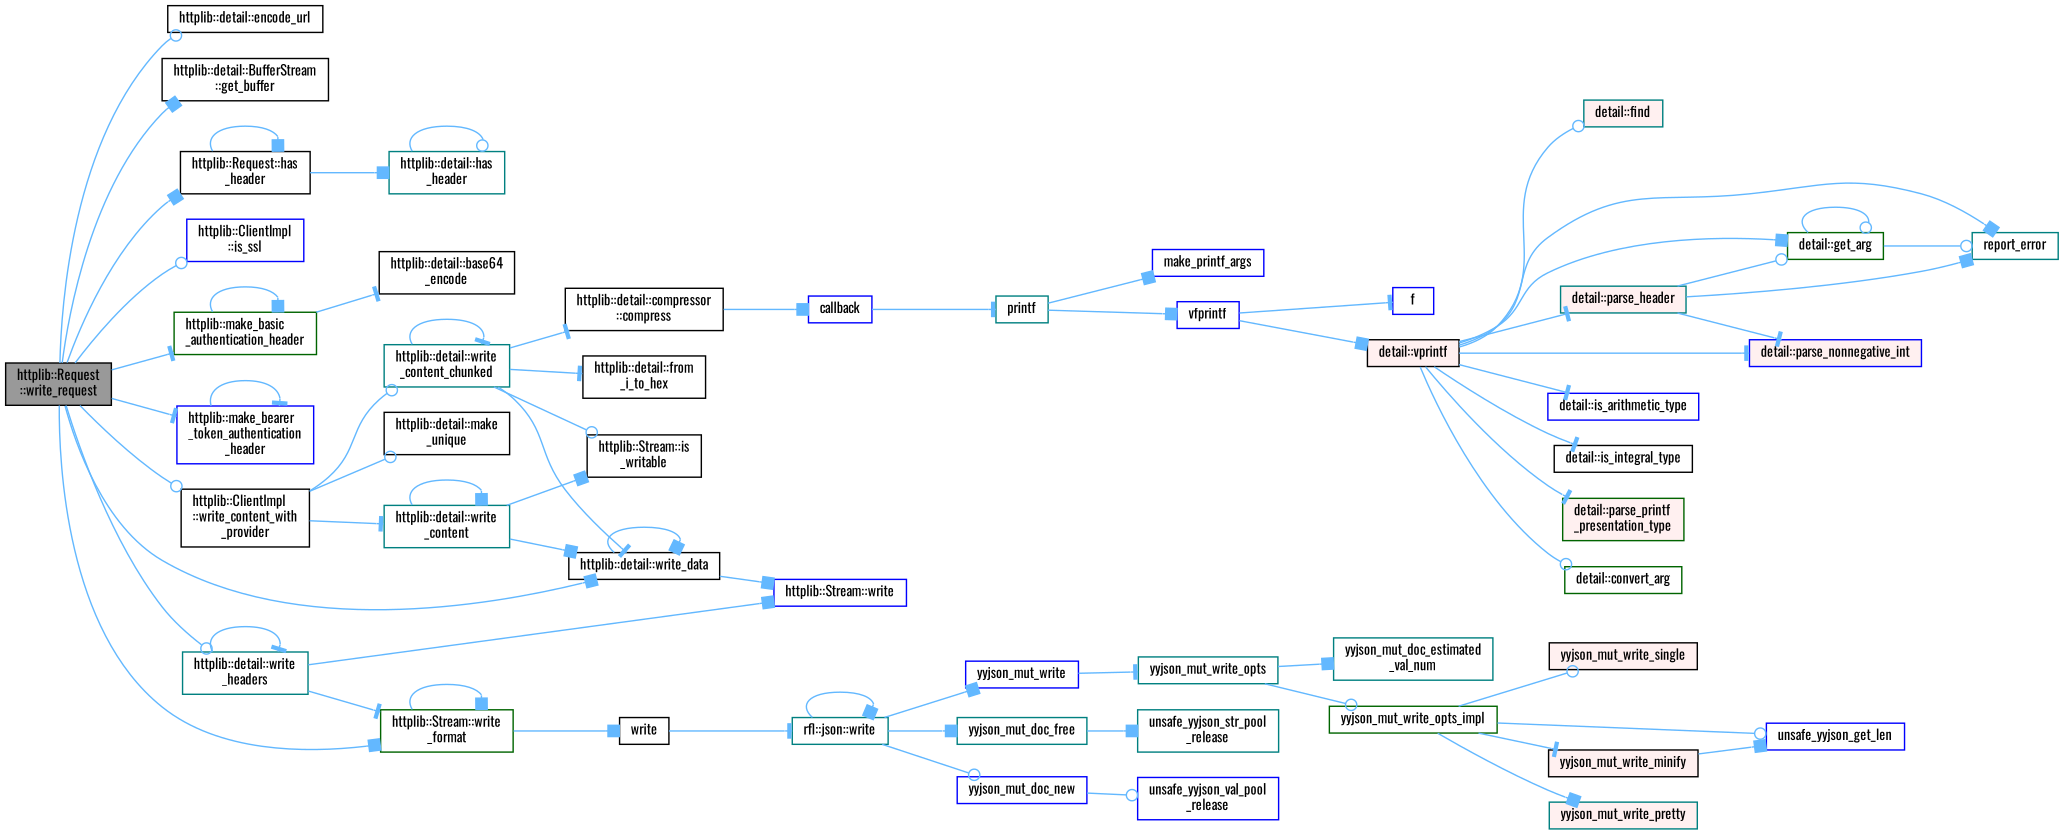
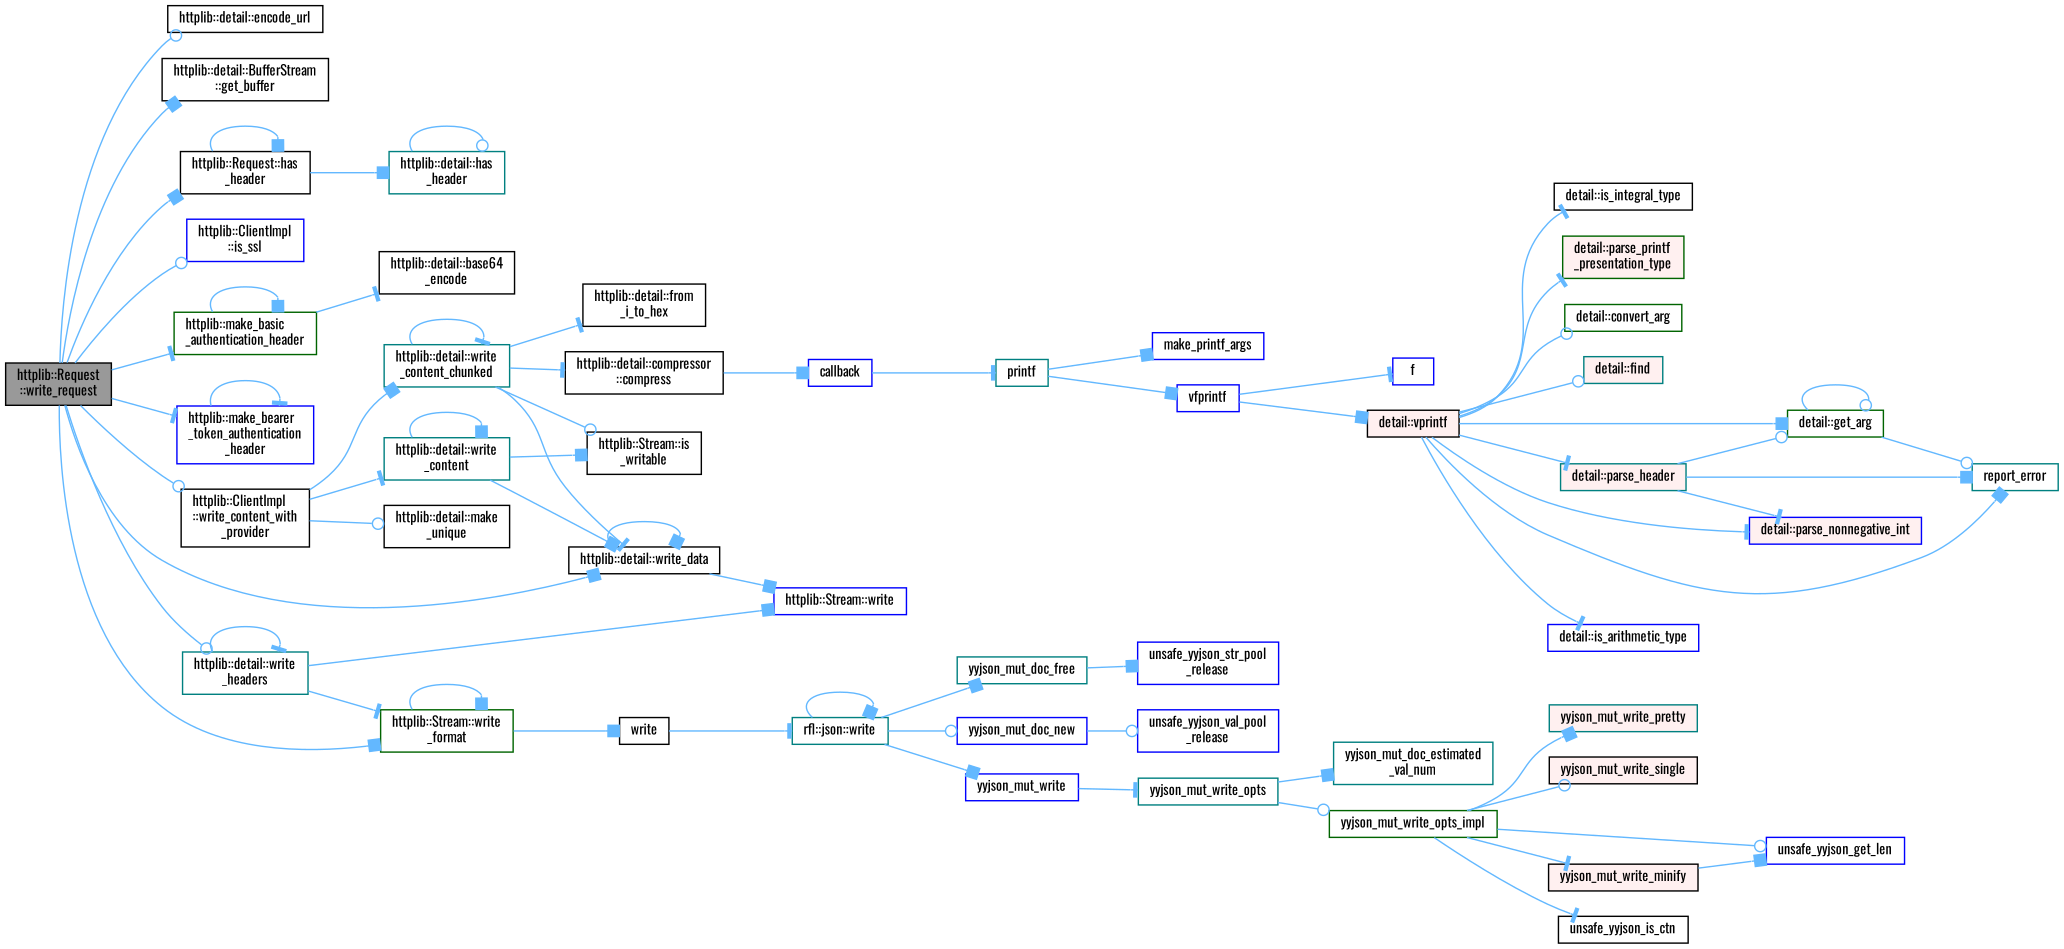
(351, 445) -> (351, 445)
(1208, 731) -> (1208, 663)
none -> (1623, 930)
